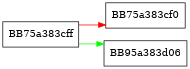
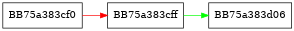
(89, 25) -> (91, 15)
(145, 53) -> (250, 15)
